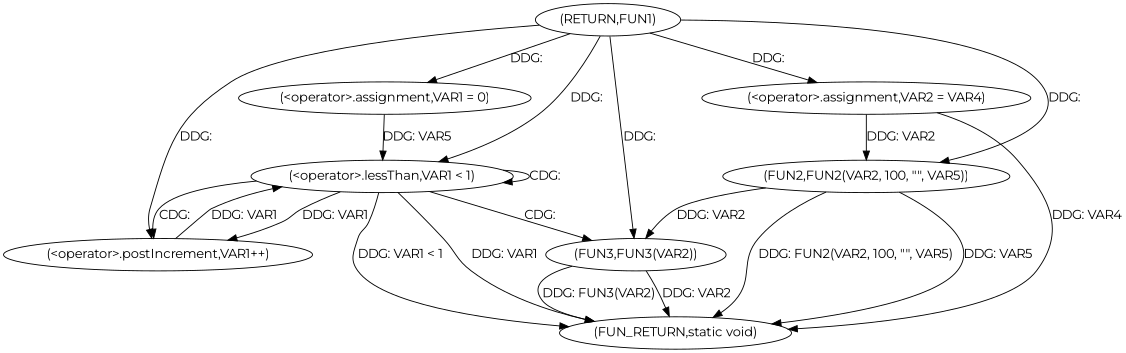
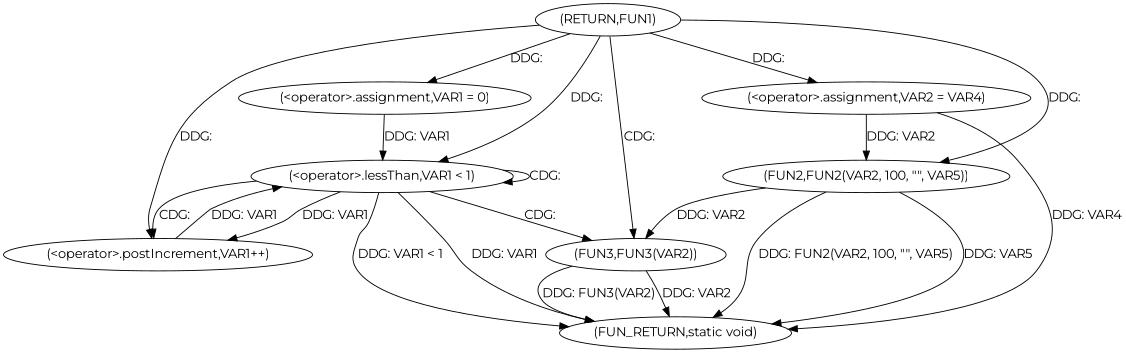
(417, 137) -> (417, 137)
(641, 137) -> (641, 137)
